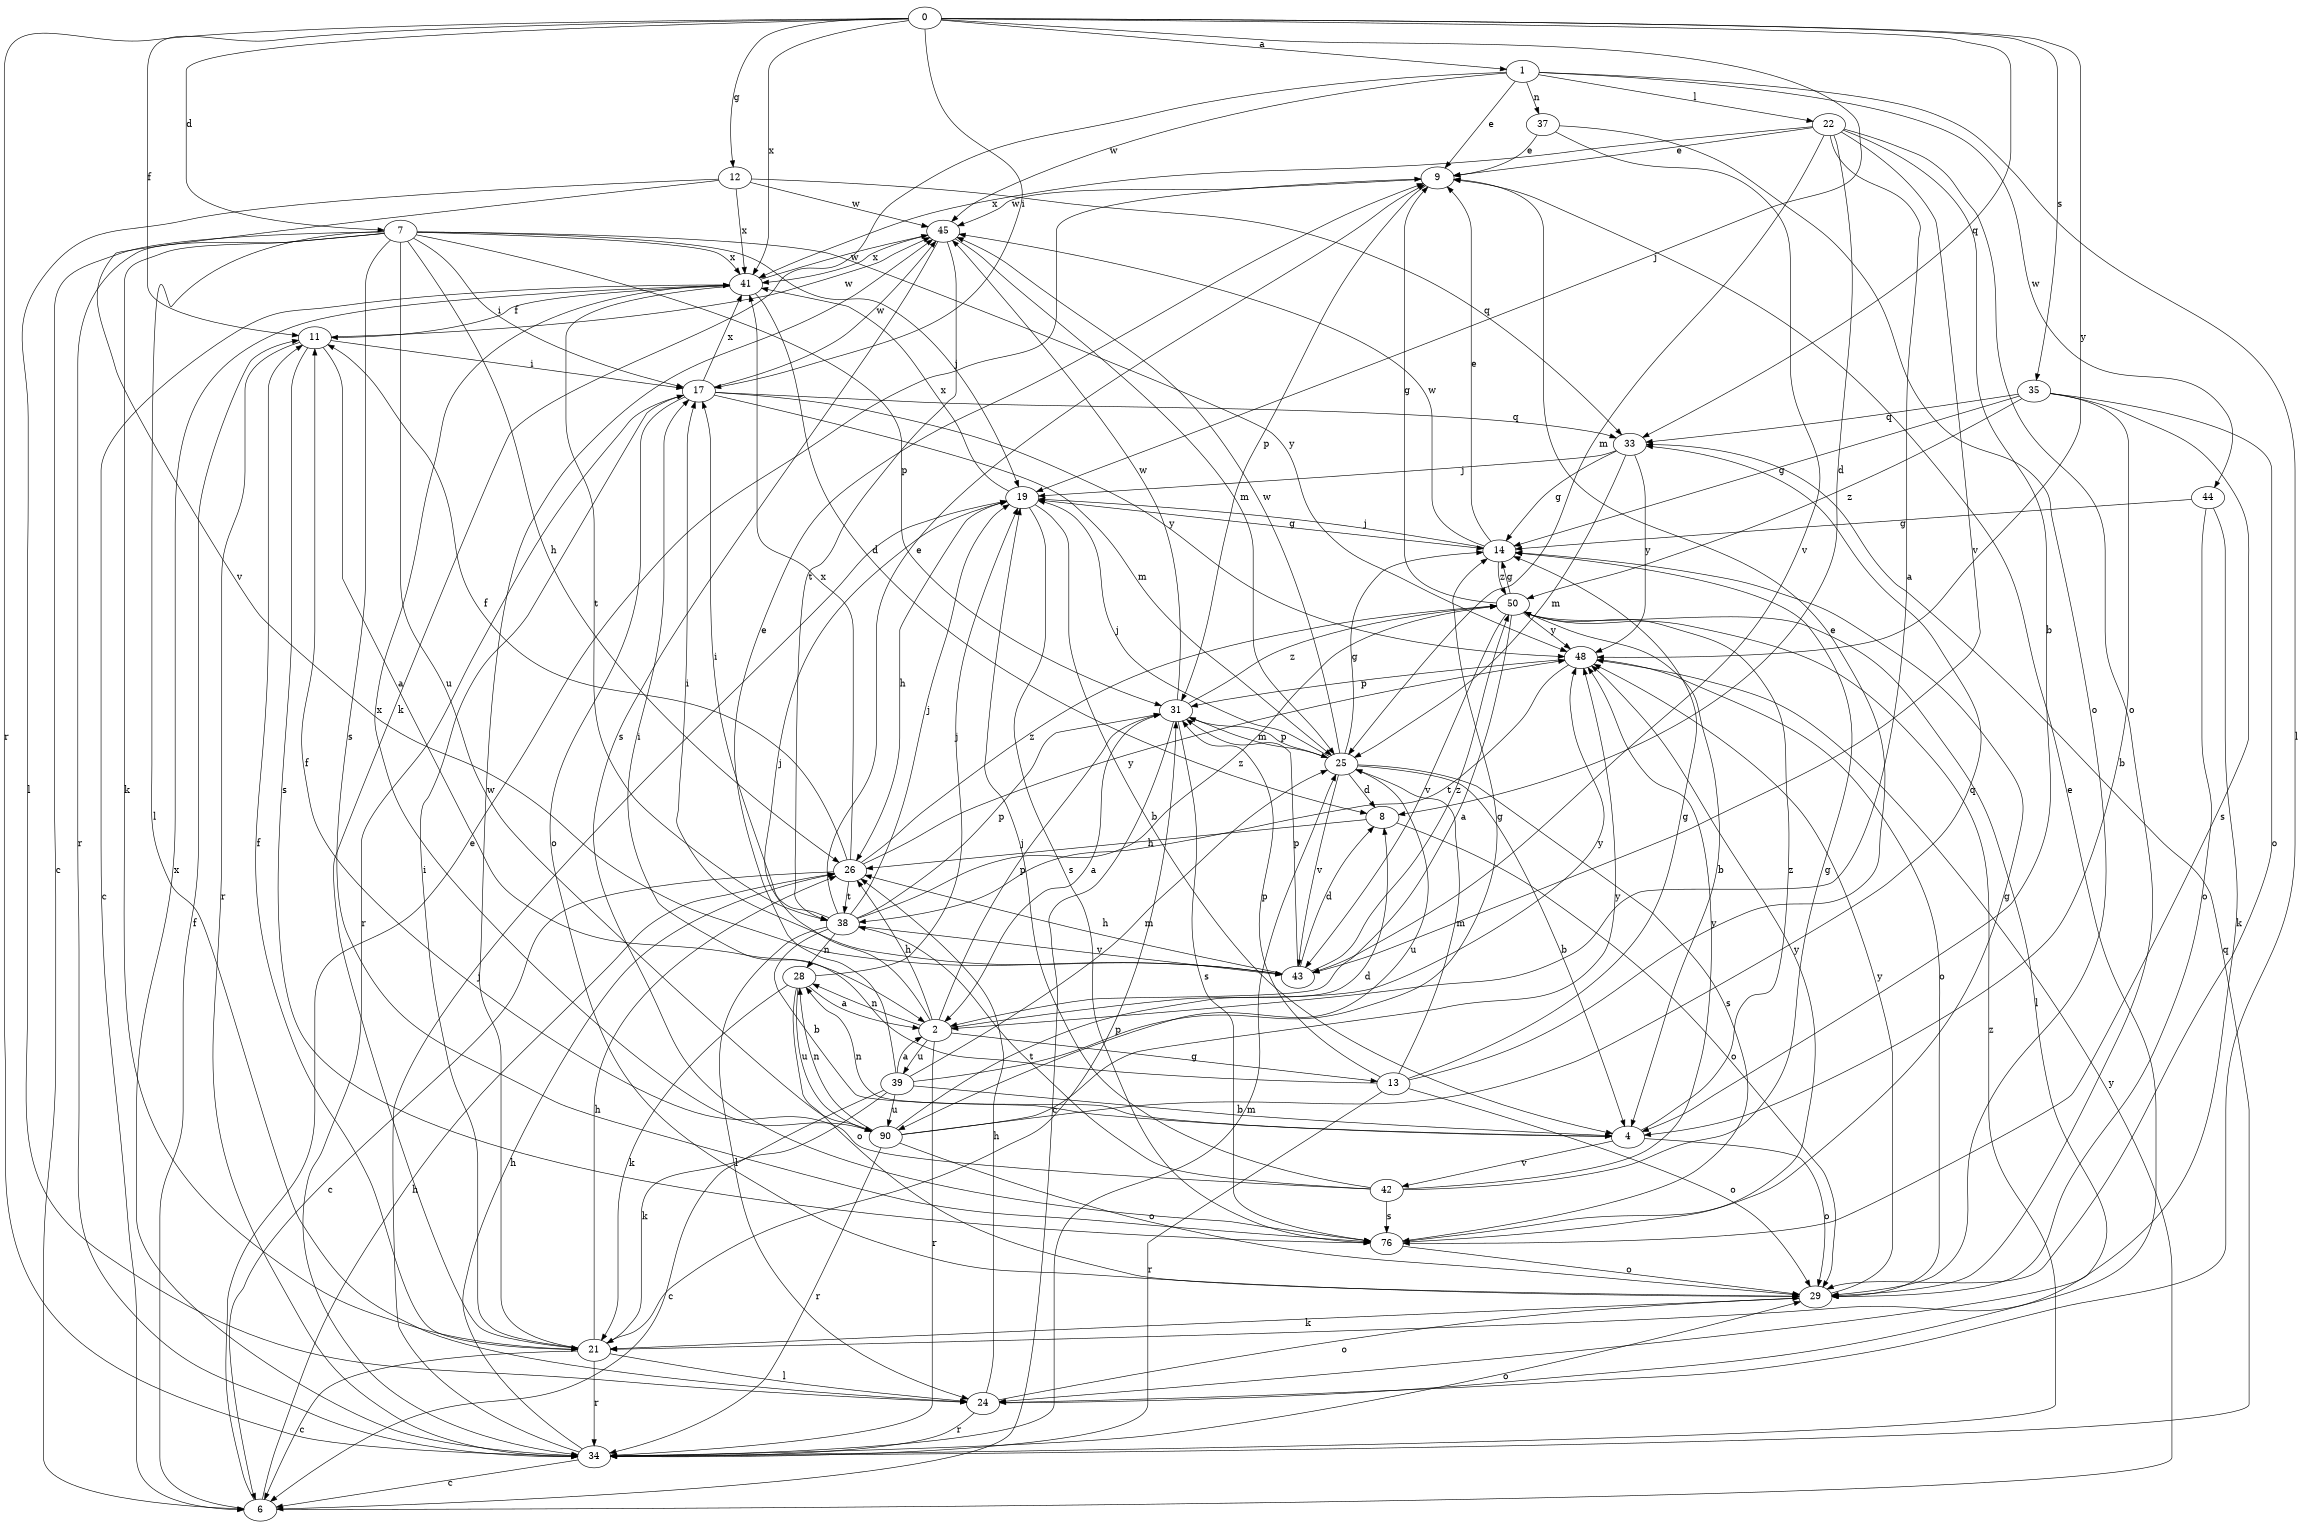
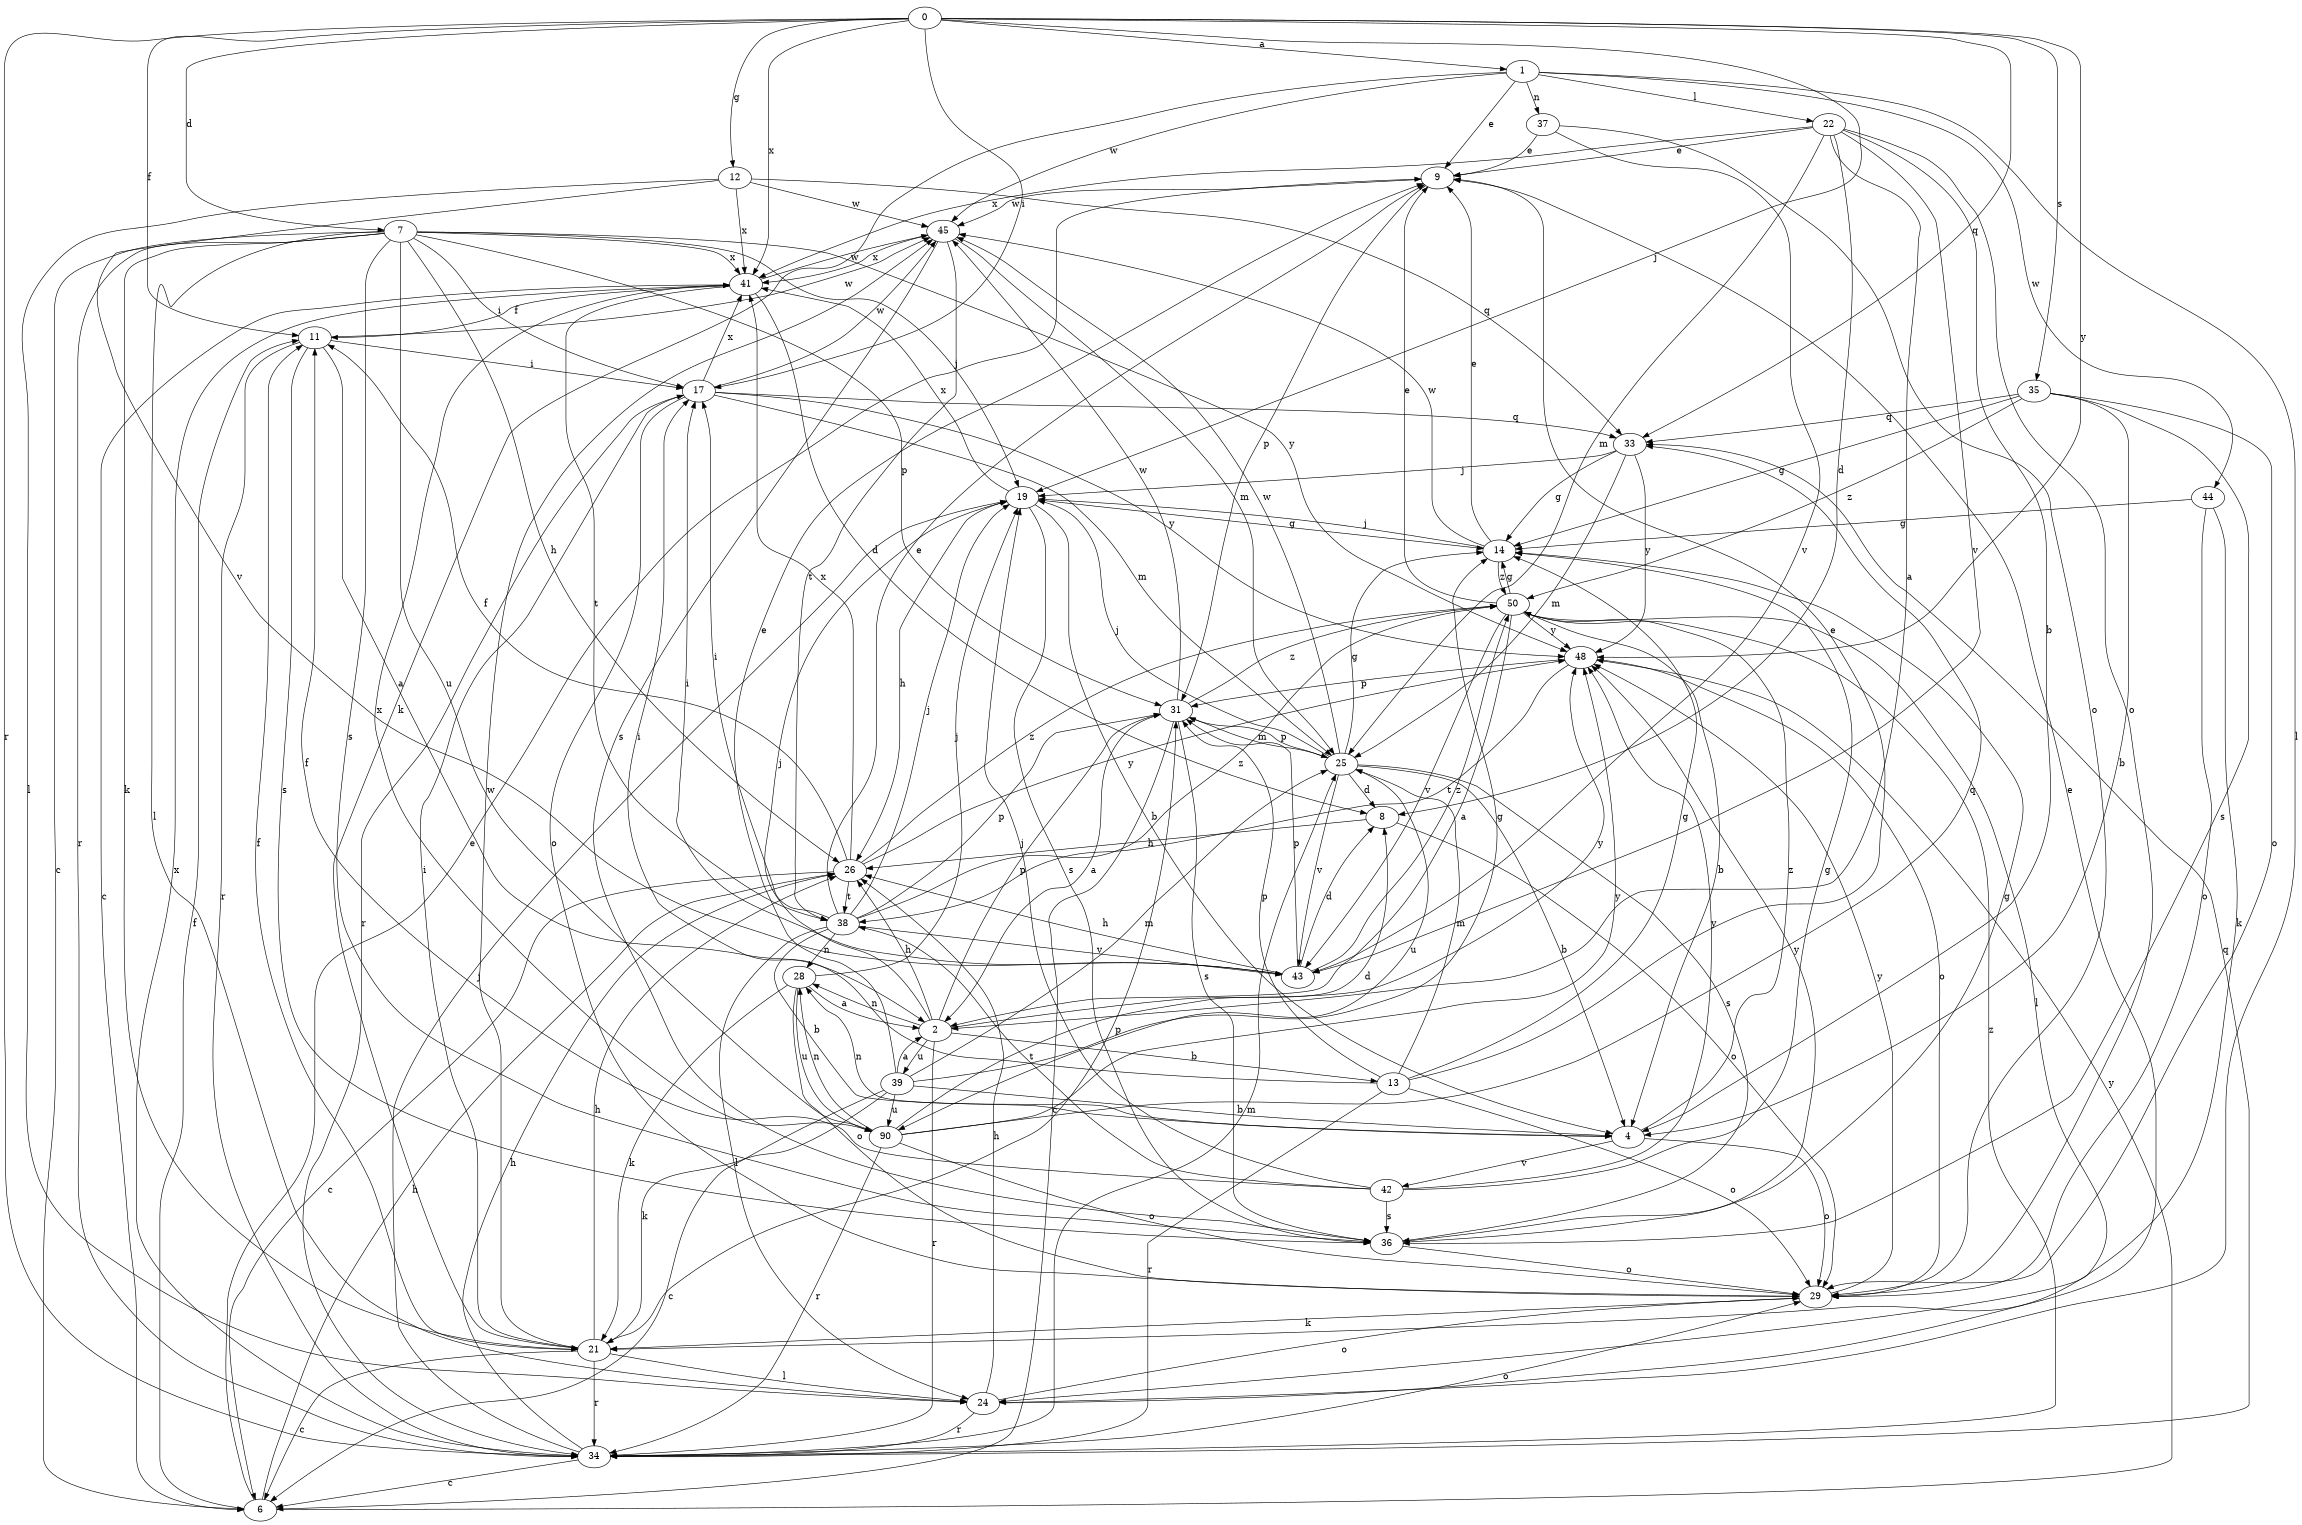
(1407, 391) -> (1407, 391)
(1194, 1057) -> (1194, 1057)
(1387, 1244) -> (1387, 1244)
